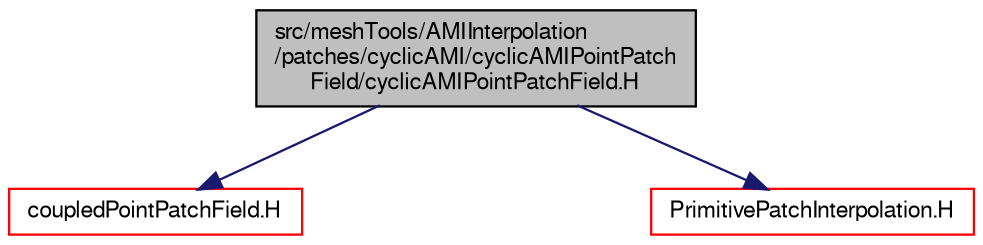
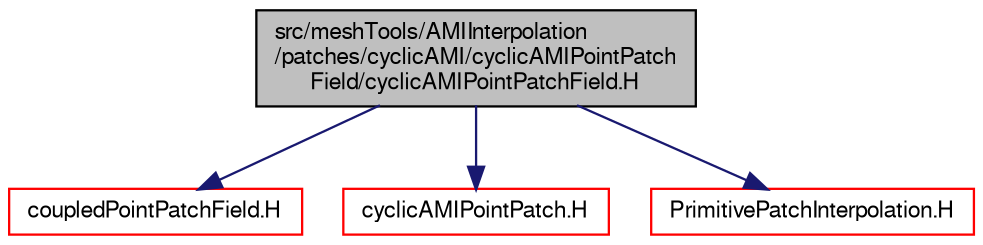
none -> (476, 212)
